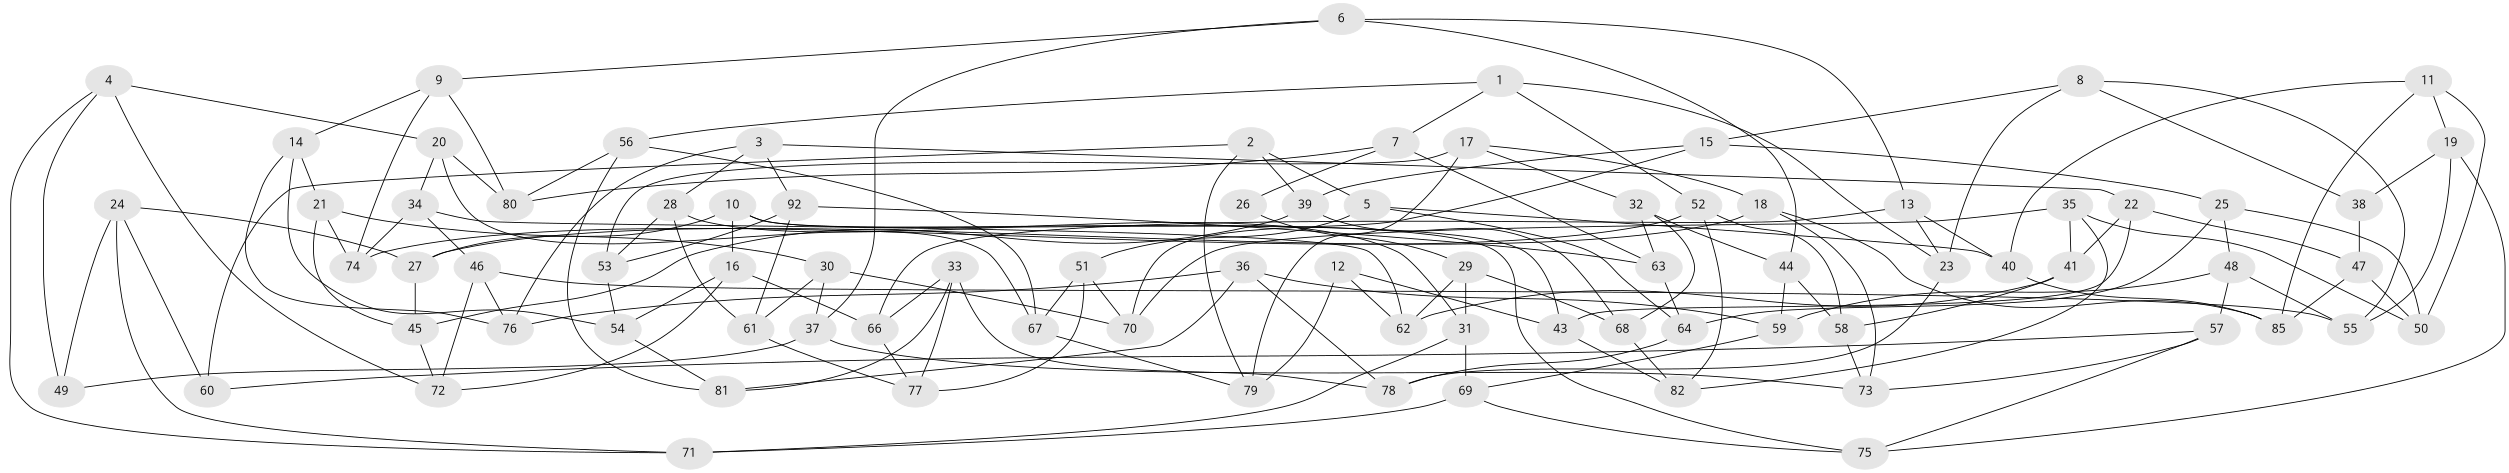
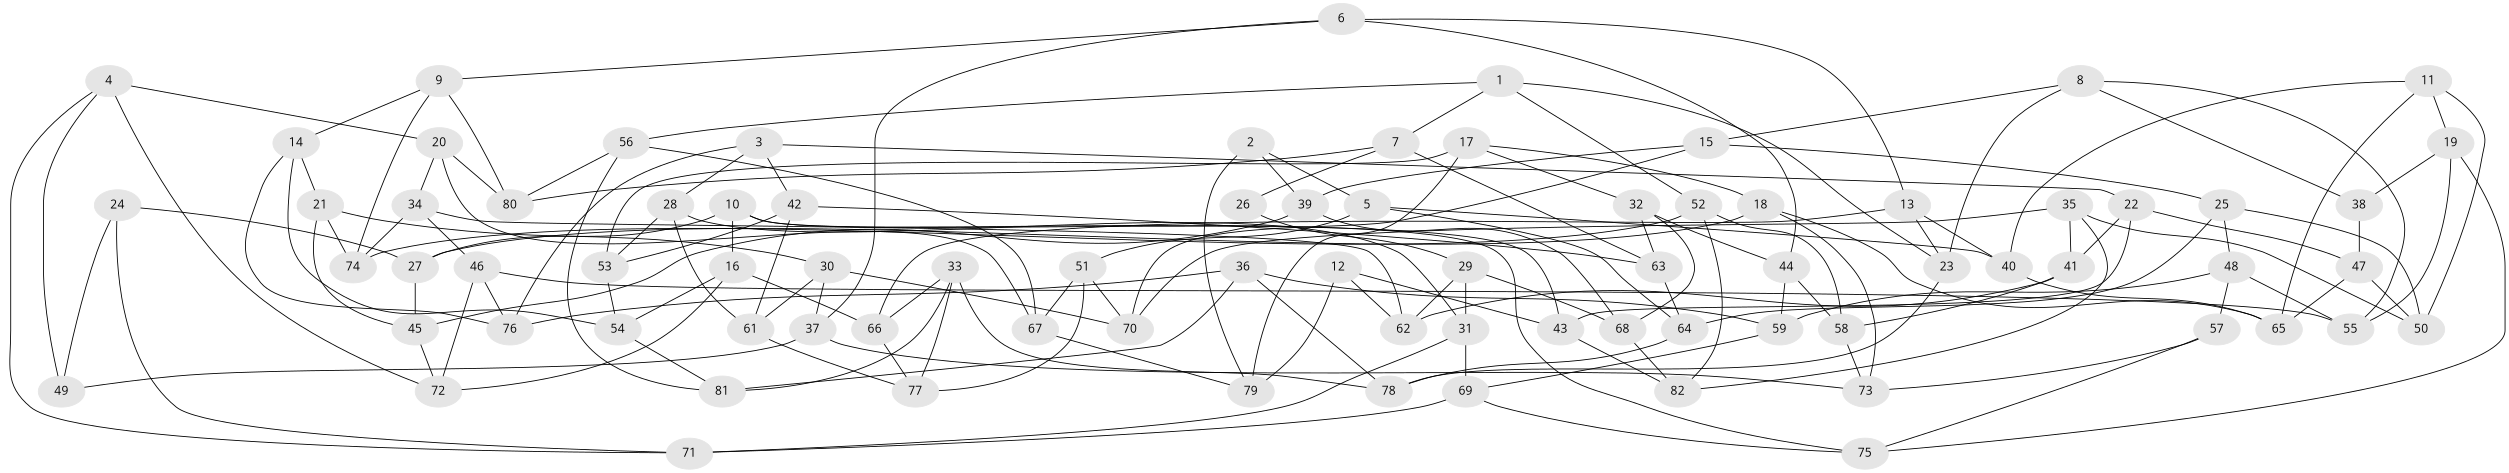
(795, 205) -> (795, 205)
(2279, 329) -> (2279, 329)
(207, 392) -> none
